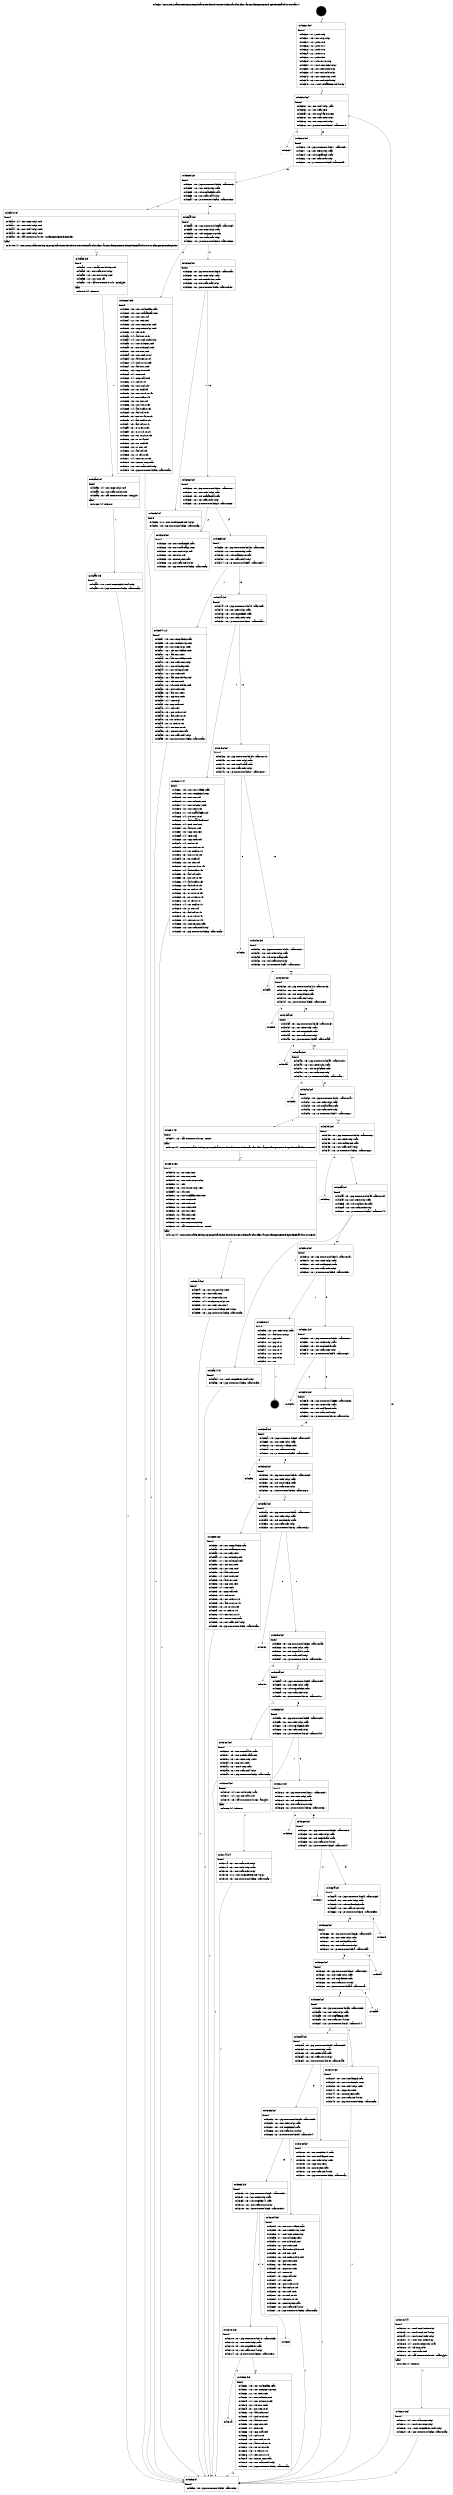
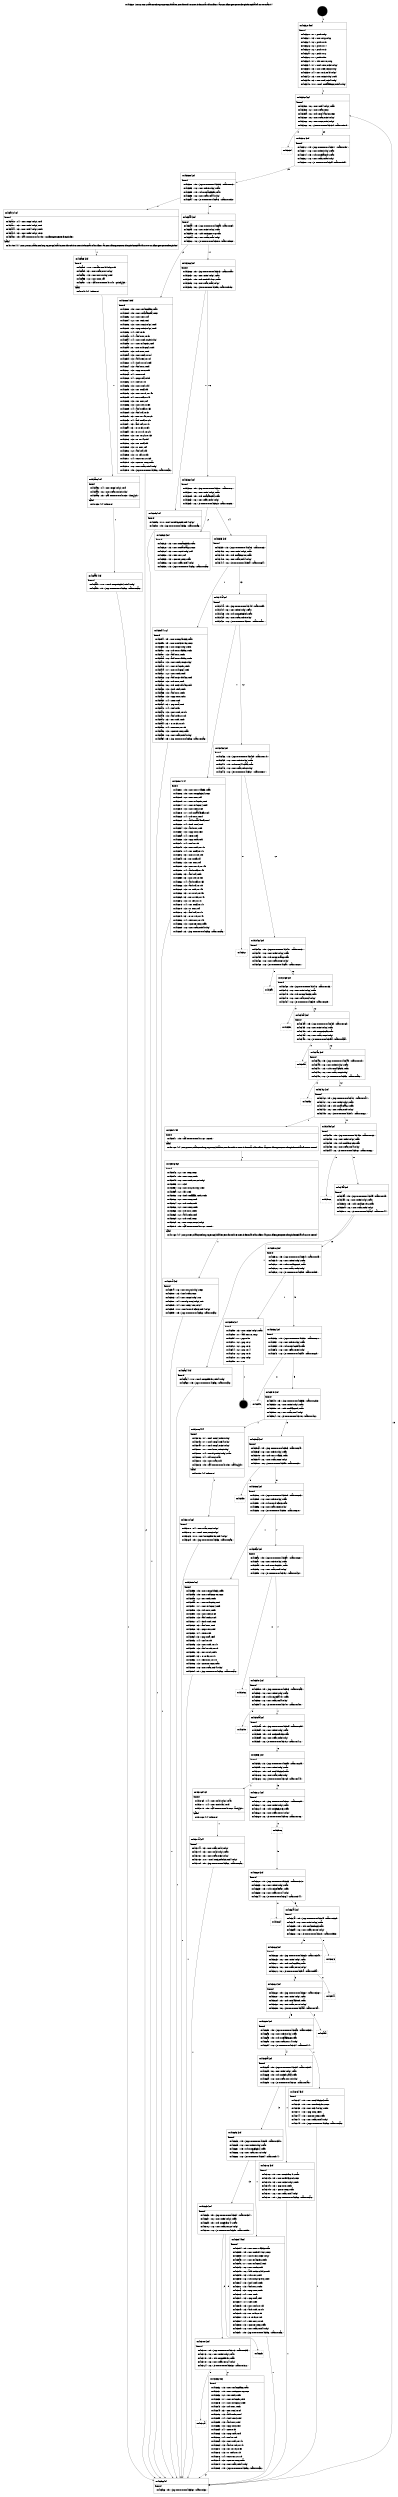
none -> (254, 1423)
(245, 1759) -> none
(312, 1815) -> (277, 1851)
